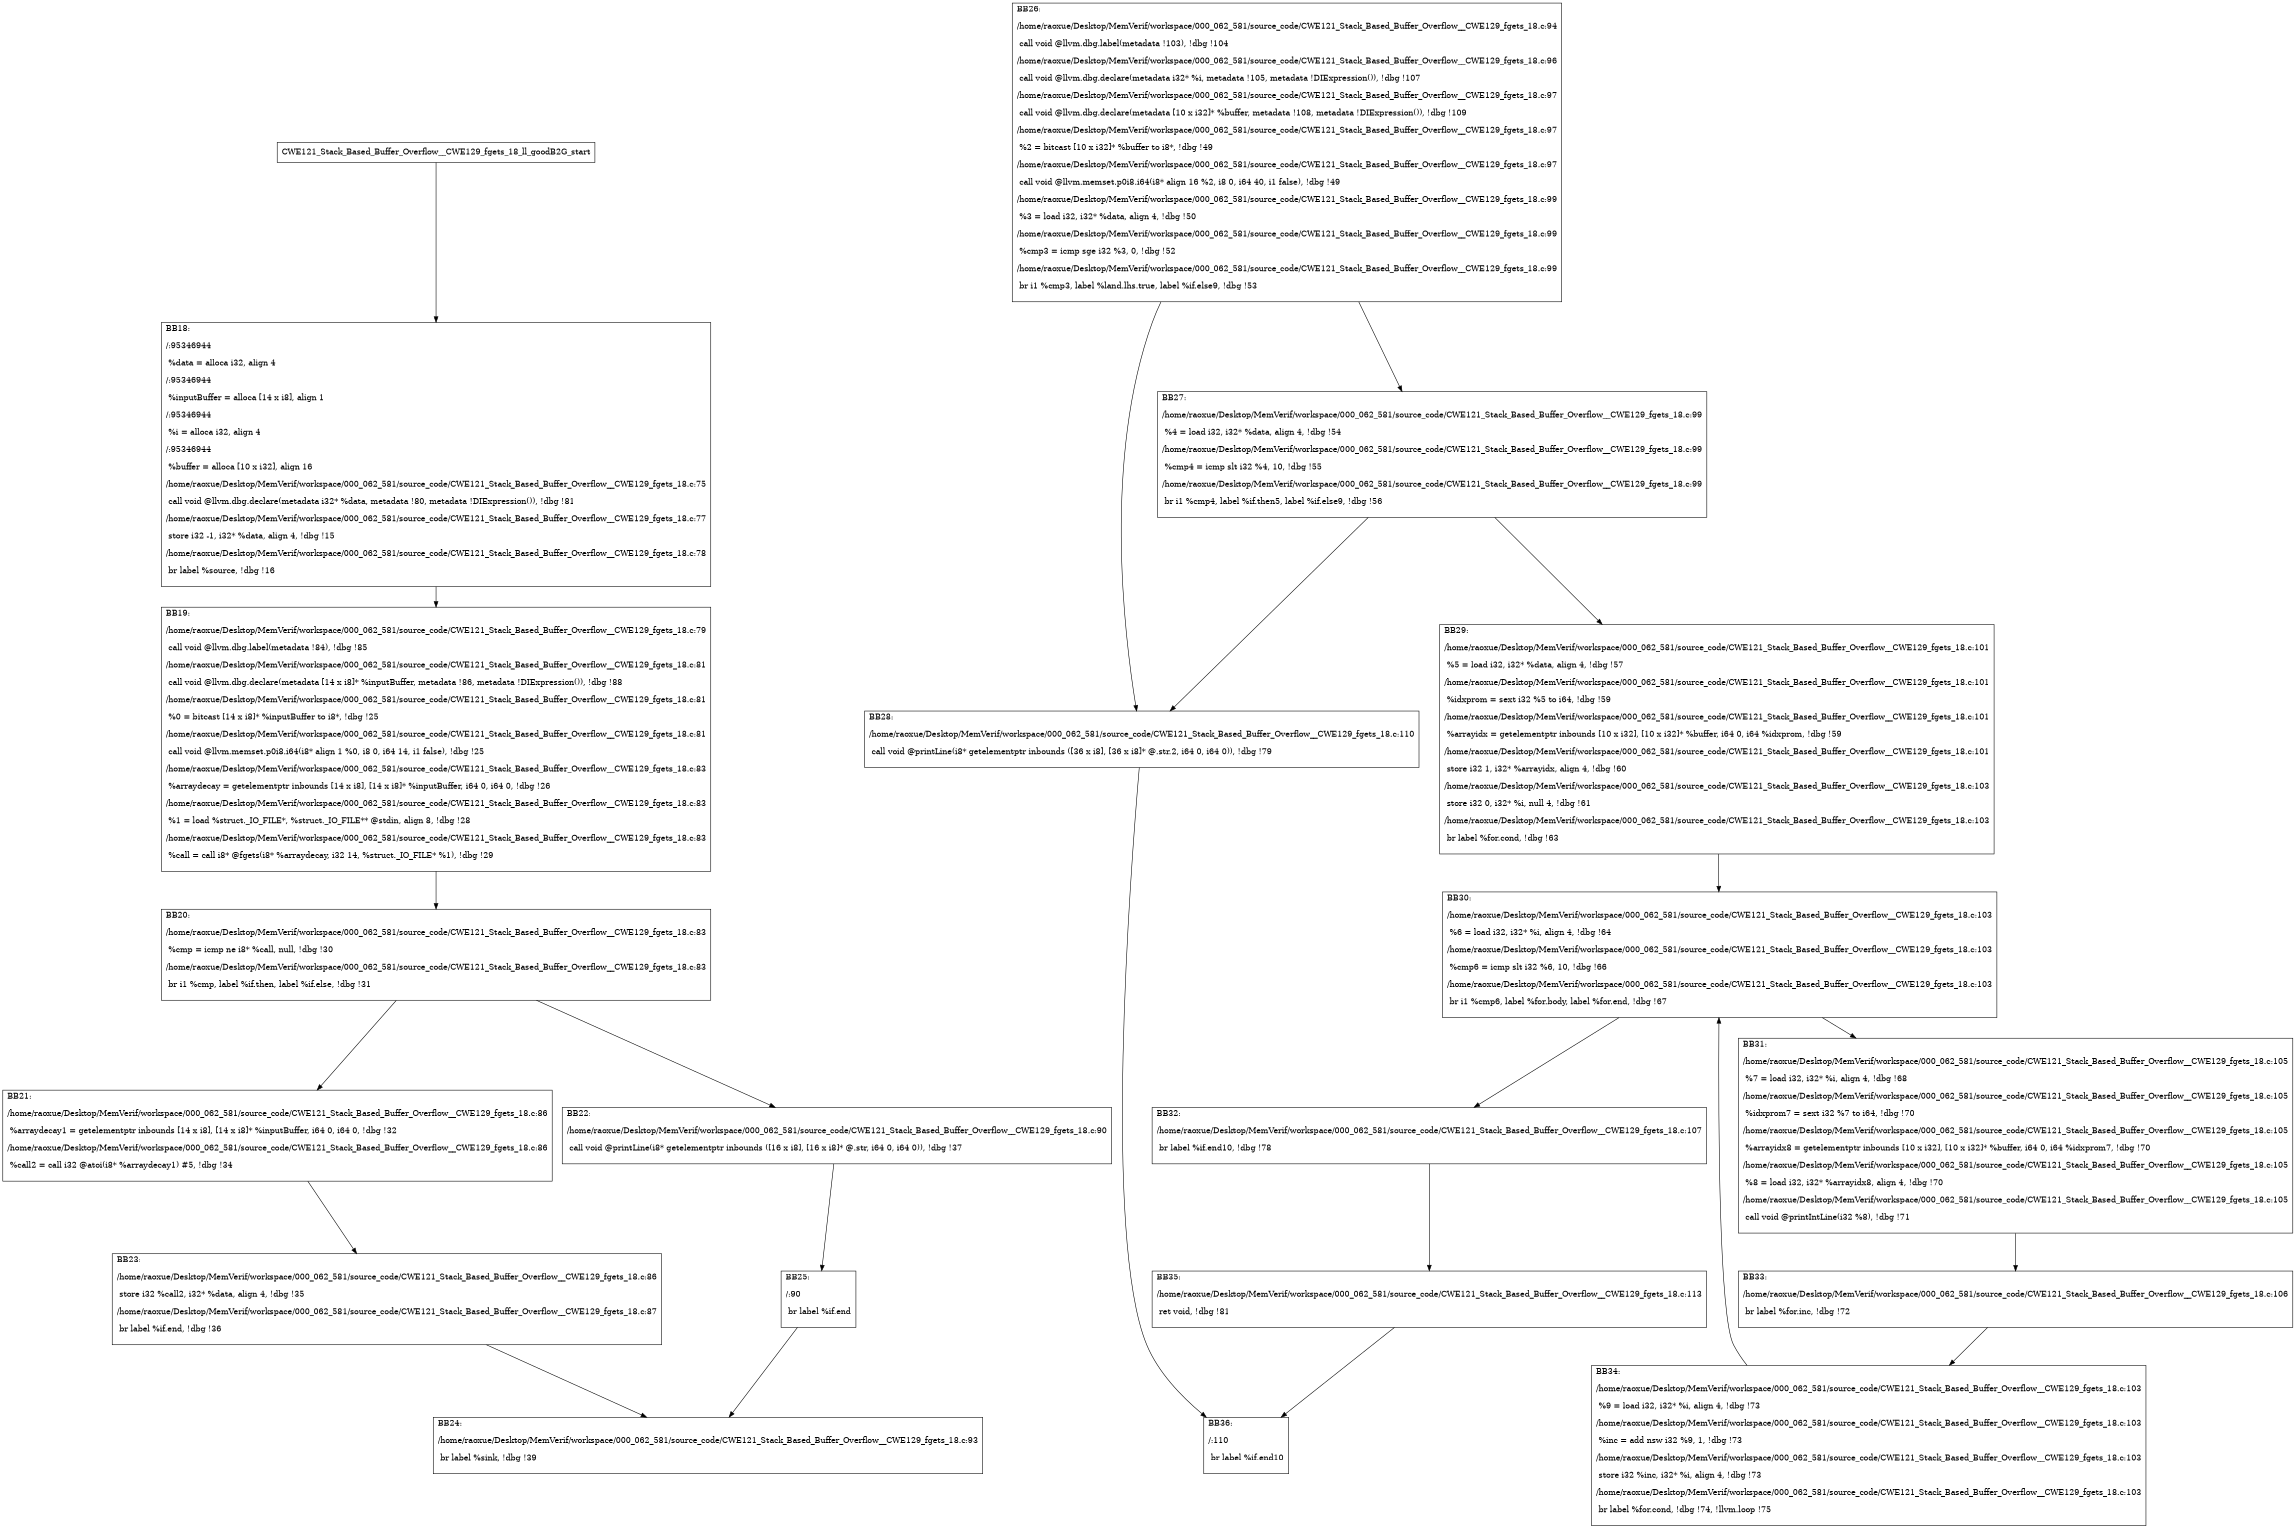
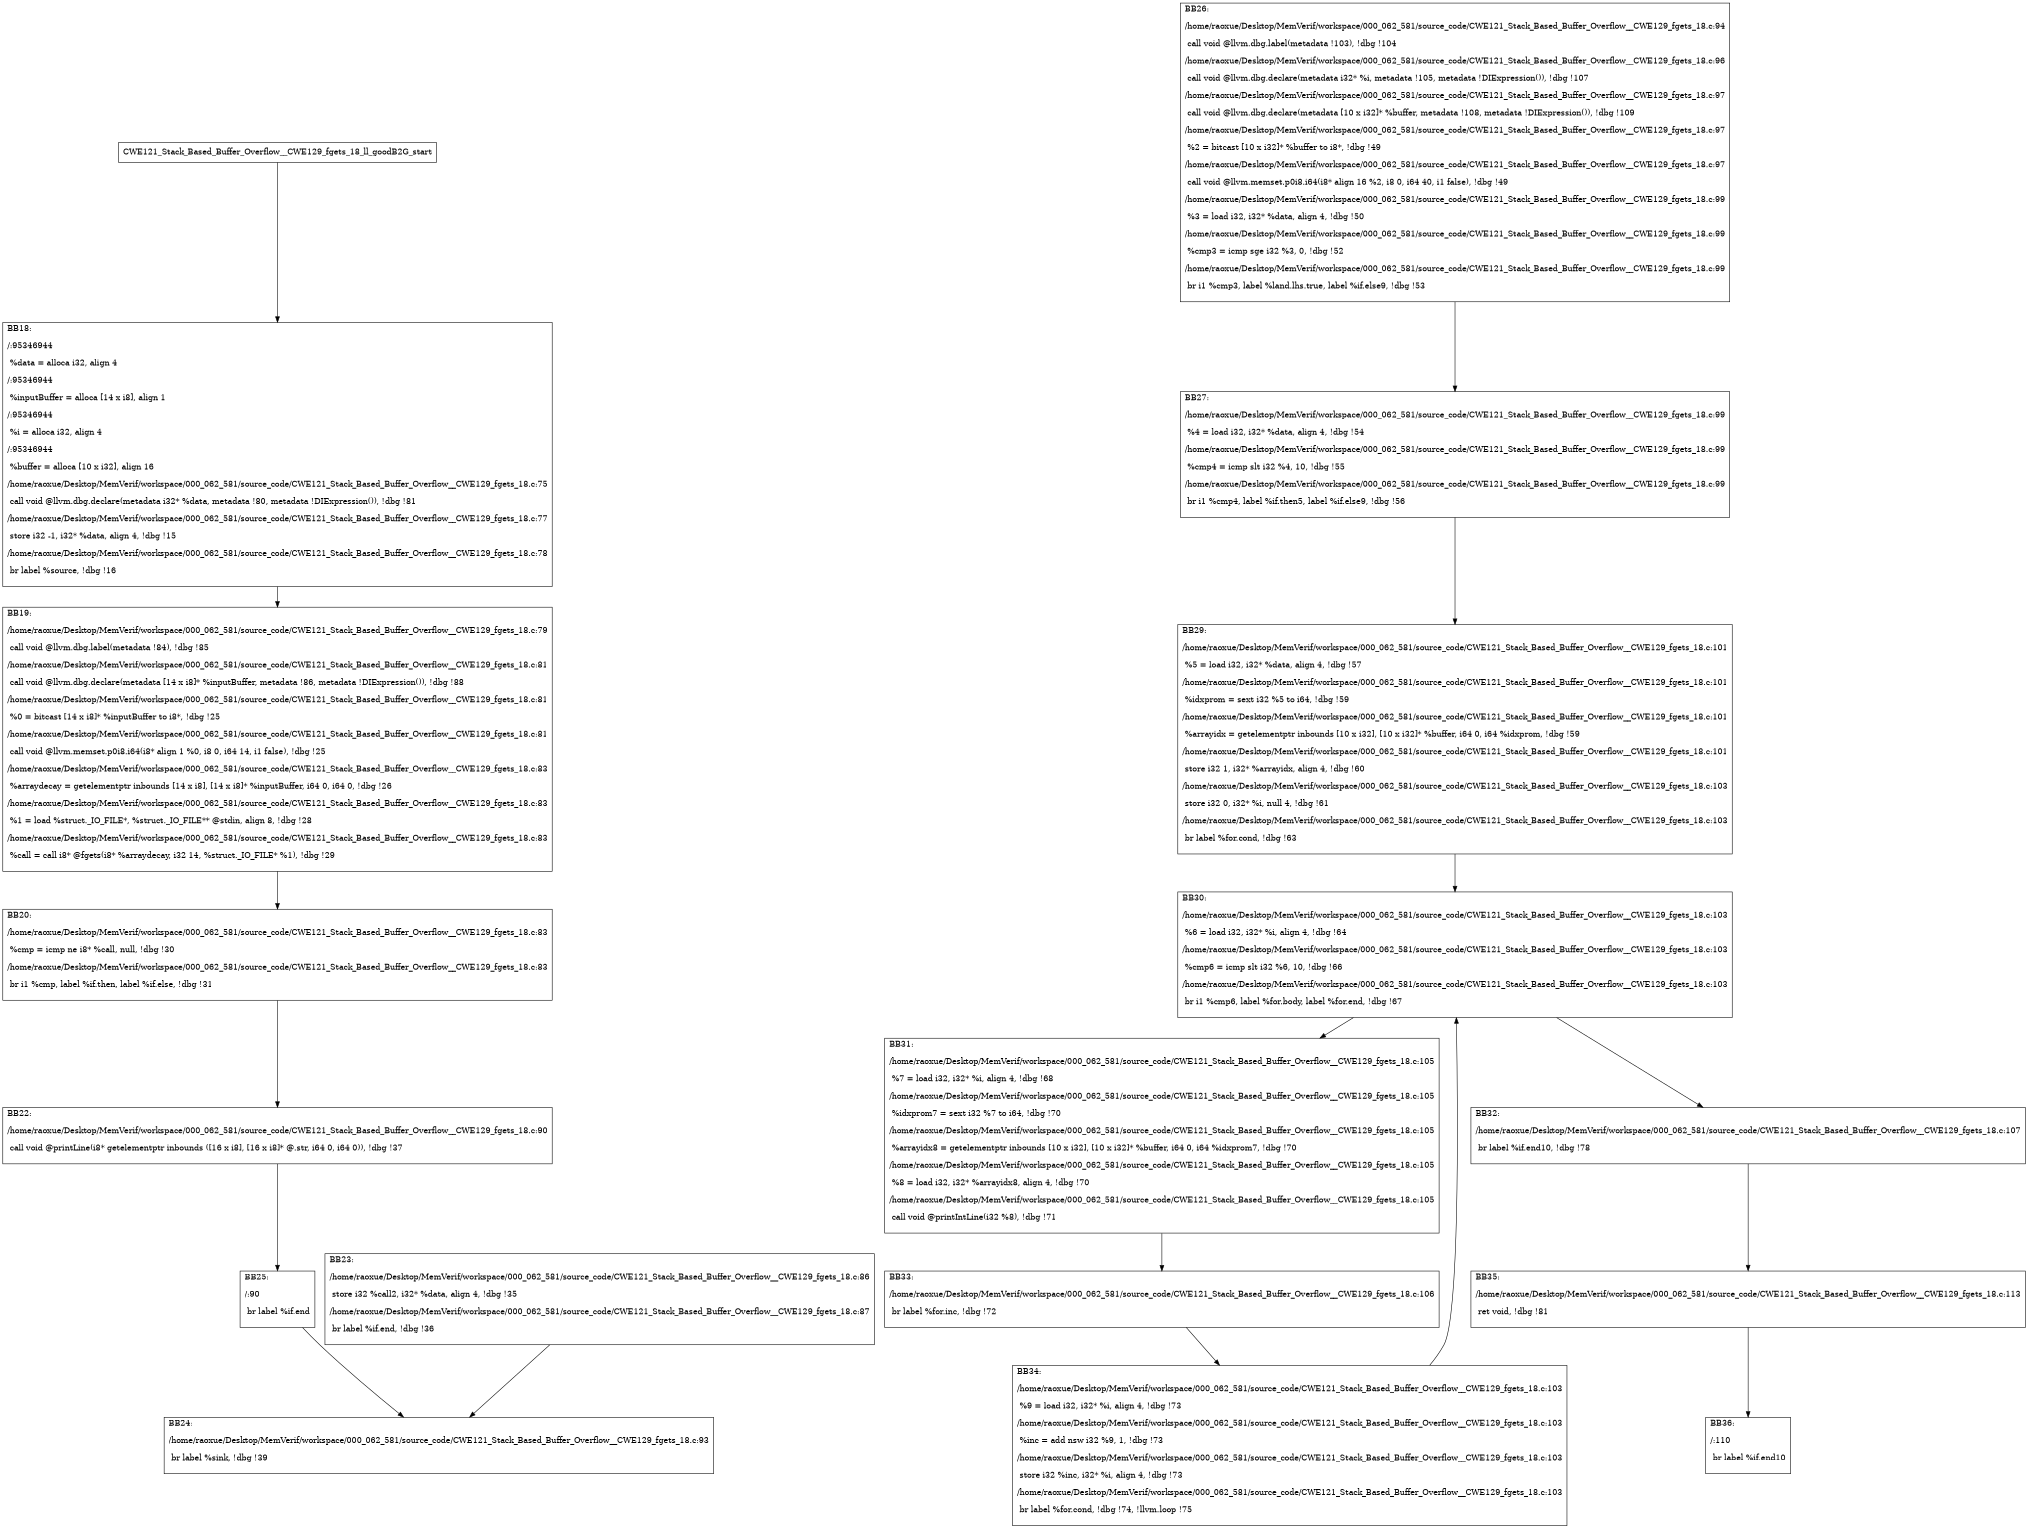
(1142, 739) -> none
(277, 1136) -> none
